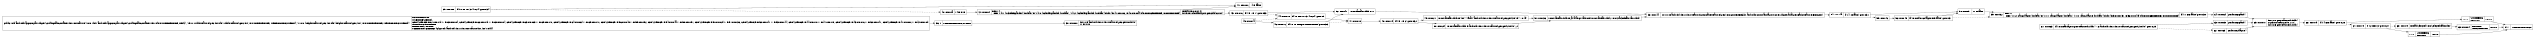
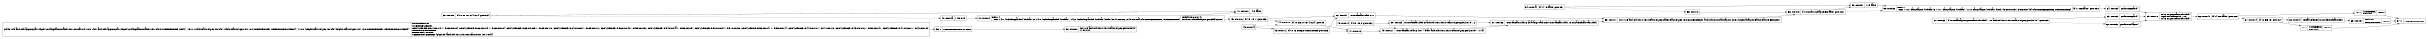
(1826, 15) -> (1777, 16)
(1370, 21) -> (1370, 31)
